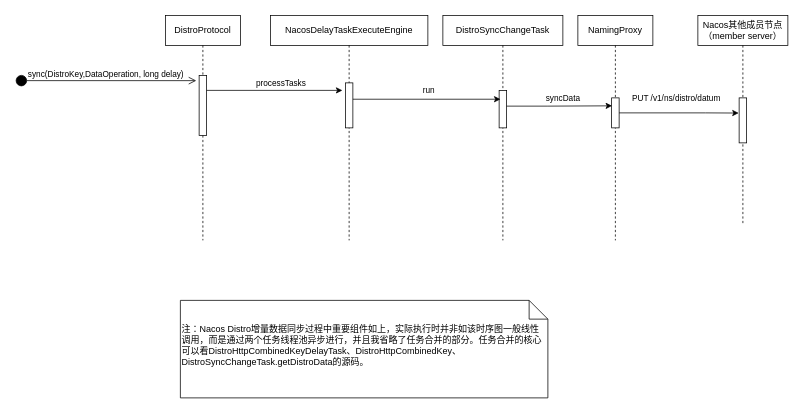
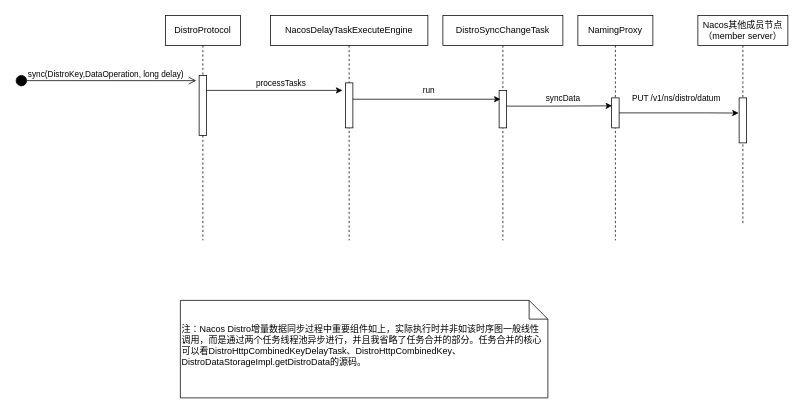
(365, 346) -> (365, 346)
